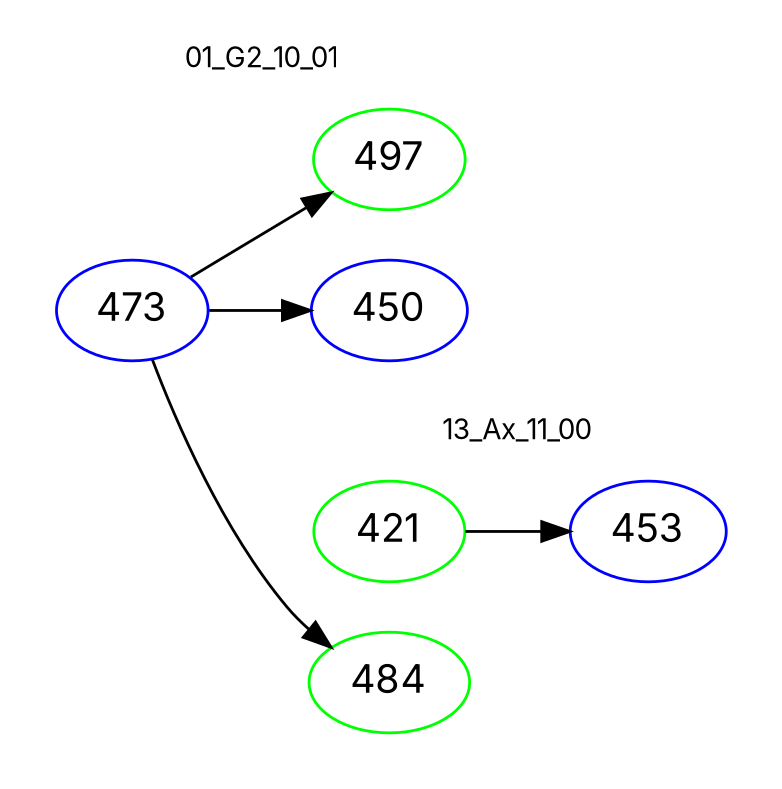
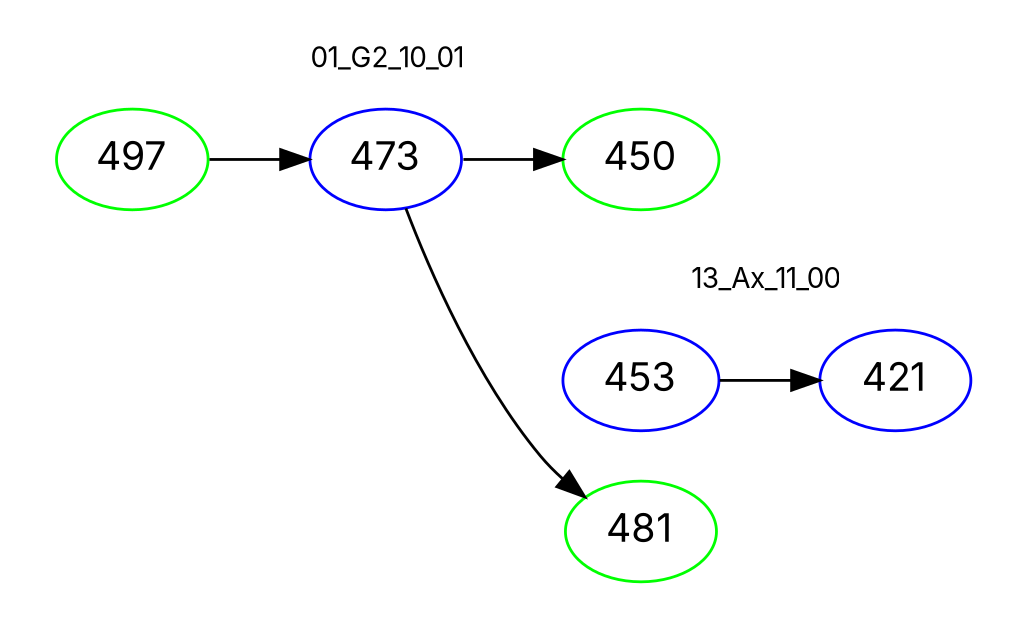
(248, 242) -> (245, 159)
(389, 310) -> (641, 159)
(389, 531) -> (895, 380)
(504, 531) -> (756, 380)
(389, 683) -> (641, 531)
